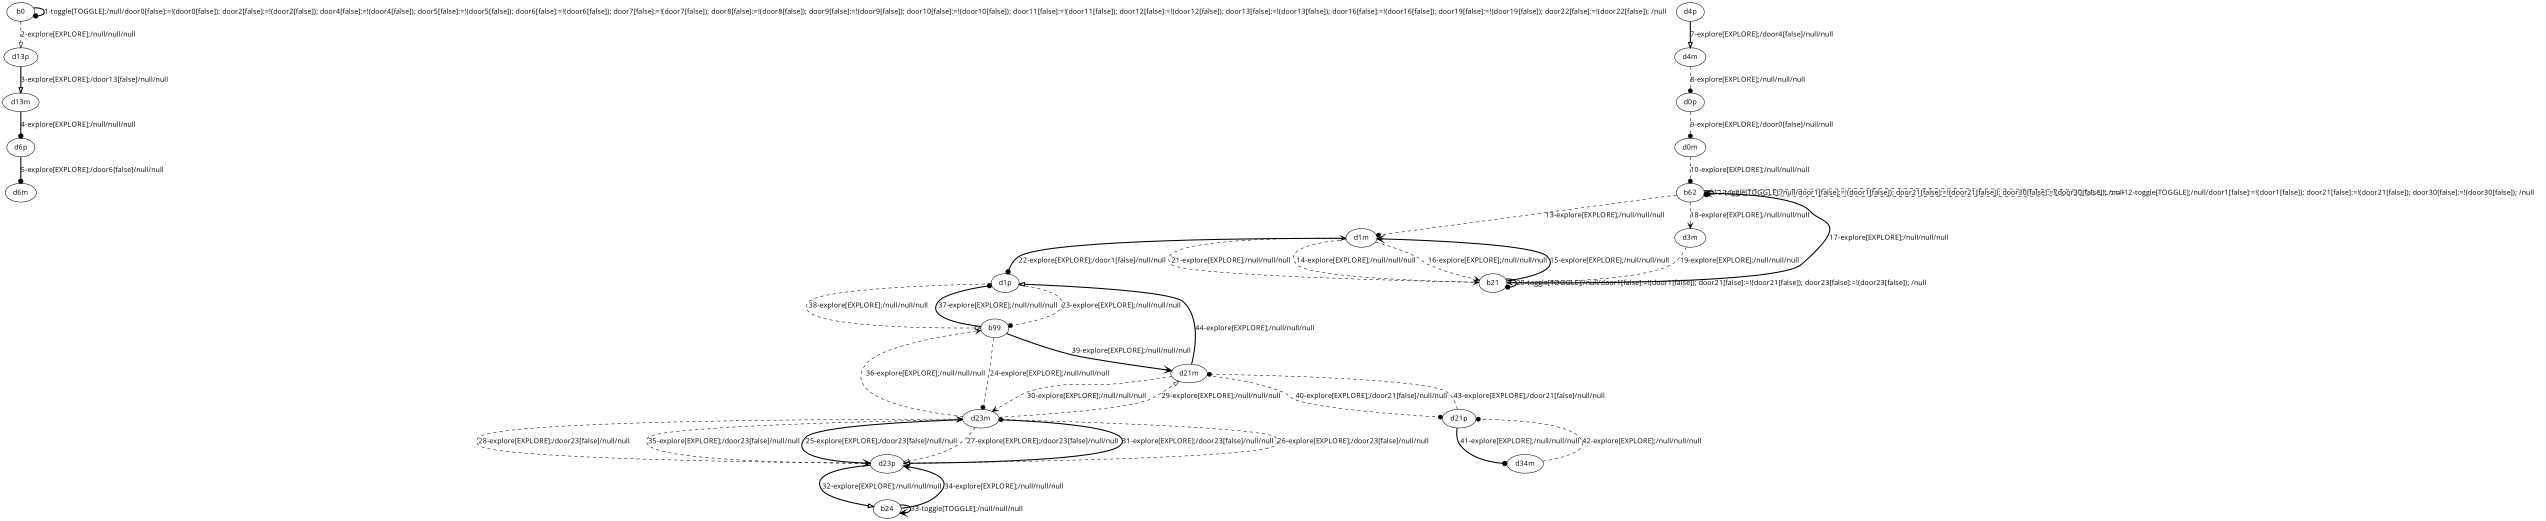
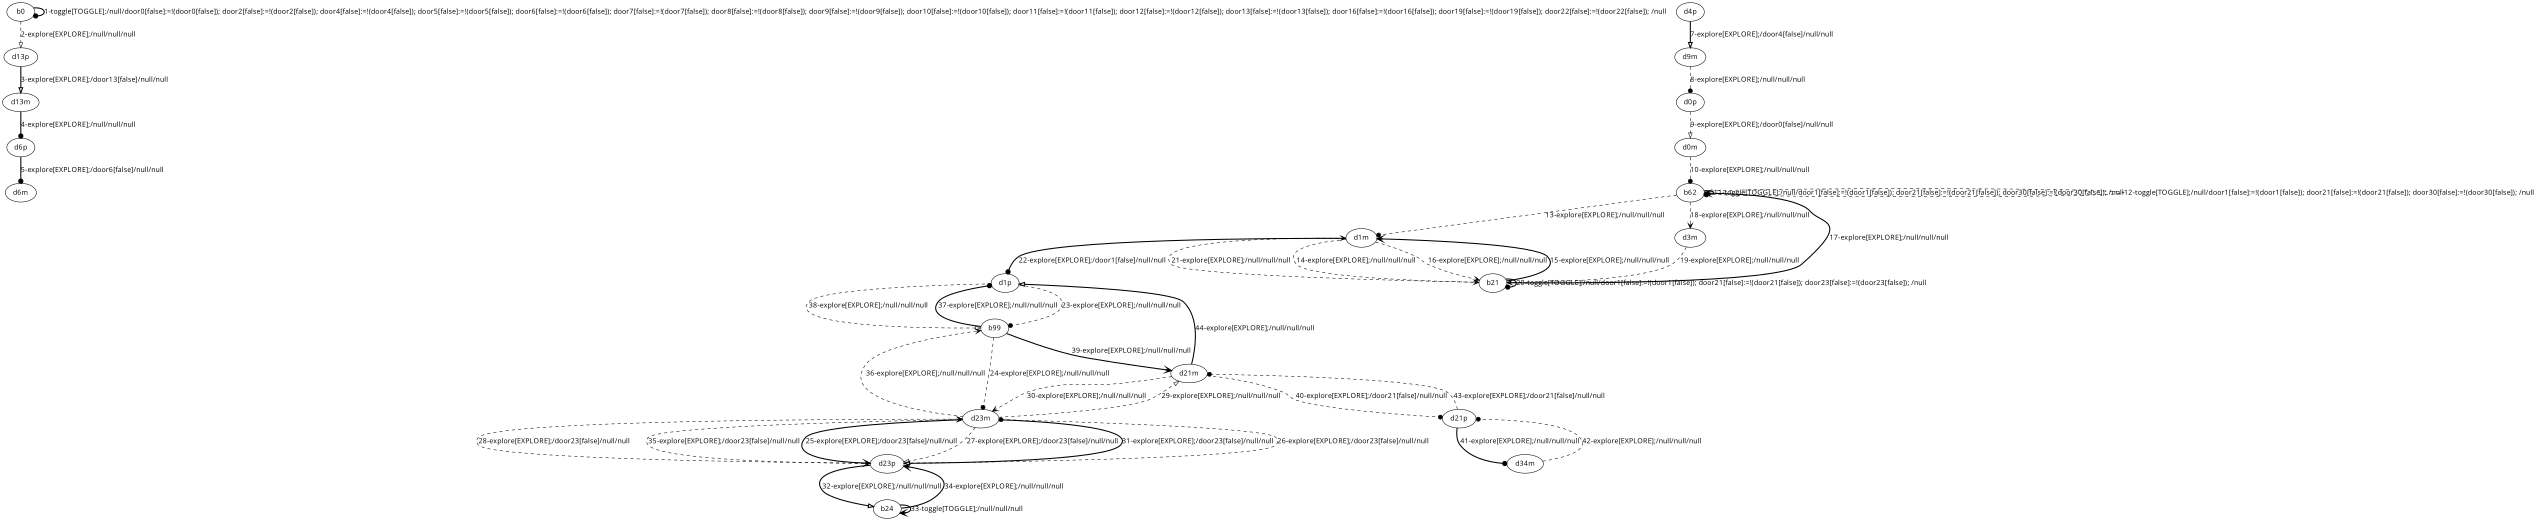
(1690, 57) -> (1690, 57)
(1690, 123) -> (1690, 123)
